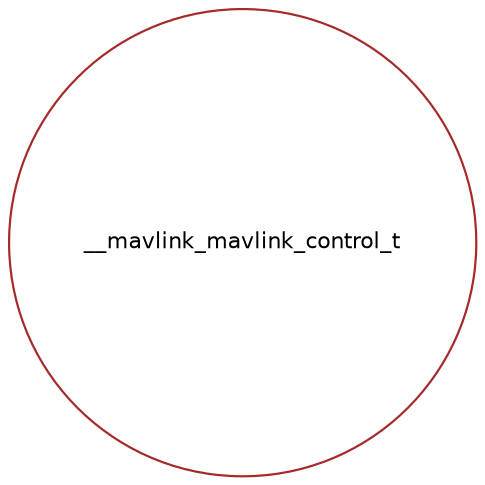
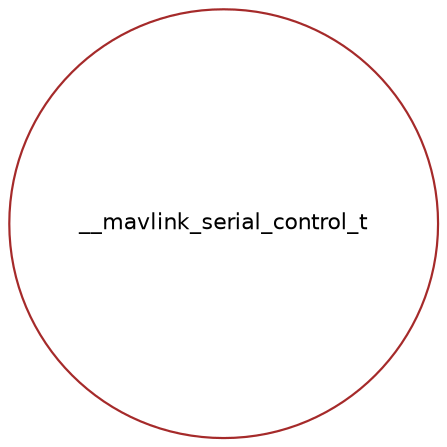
(243, 243) -> (224, 224)
